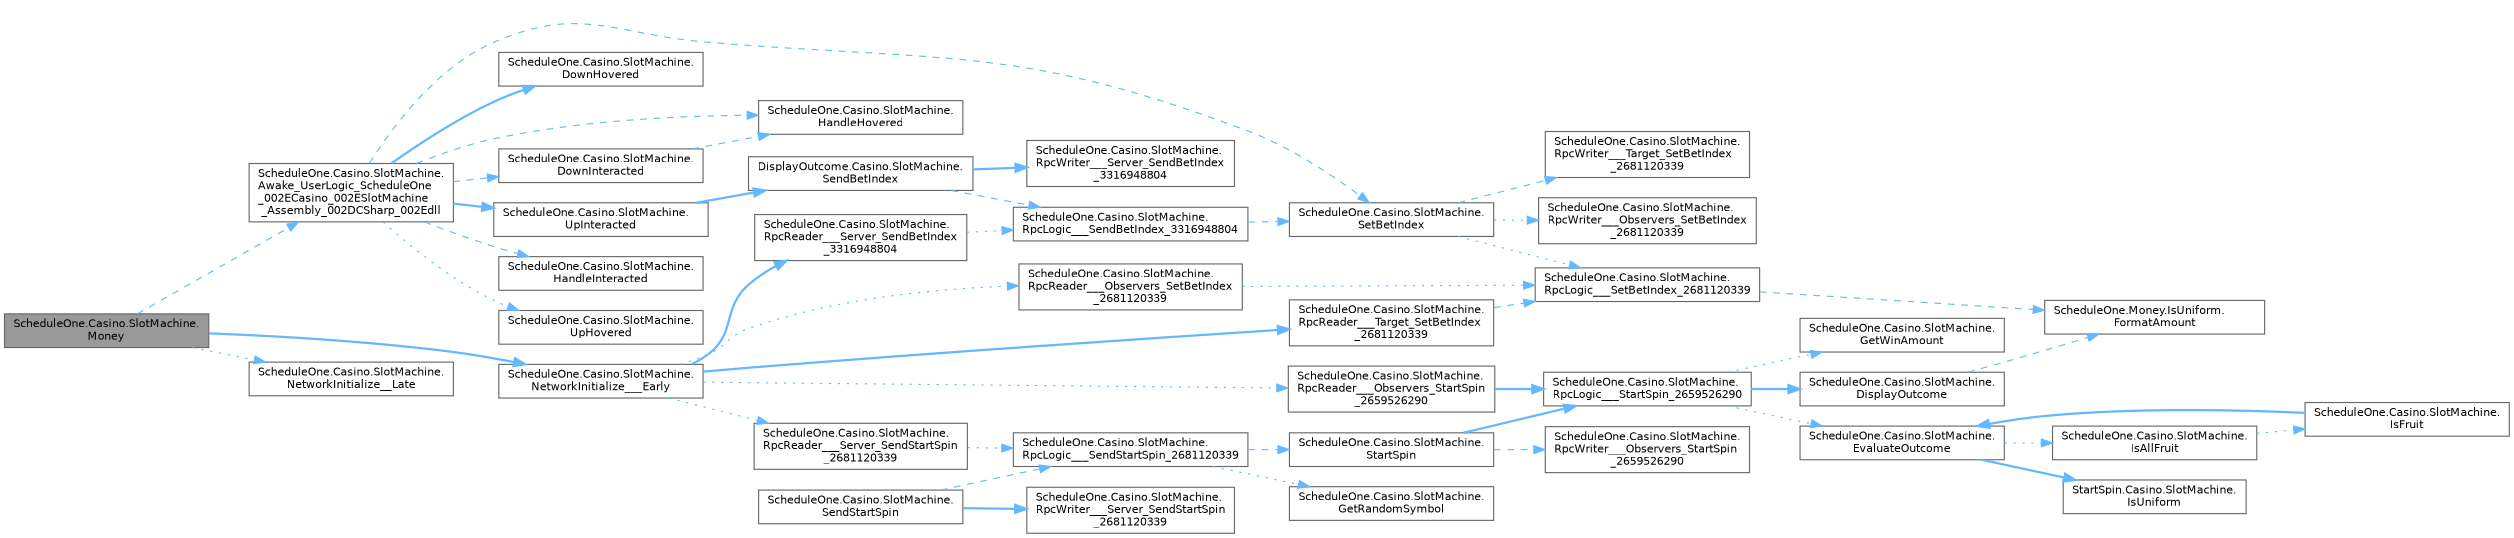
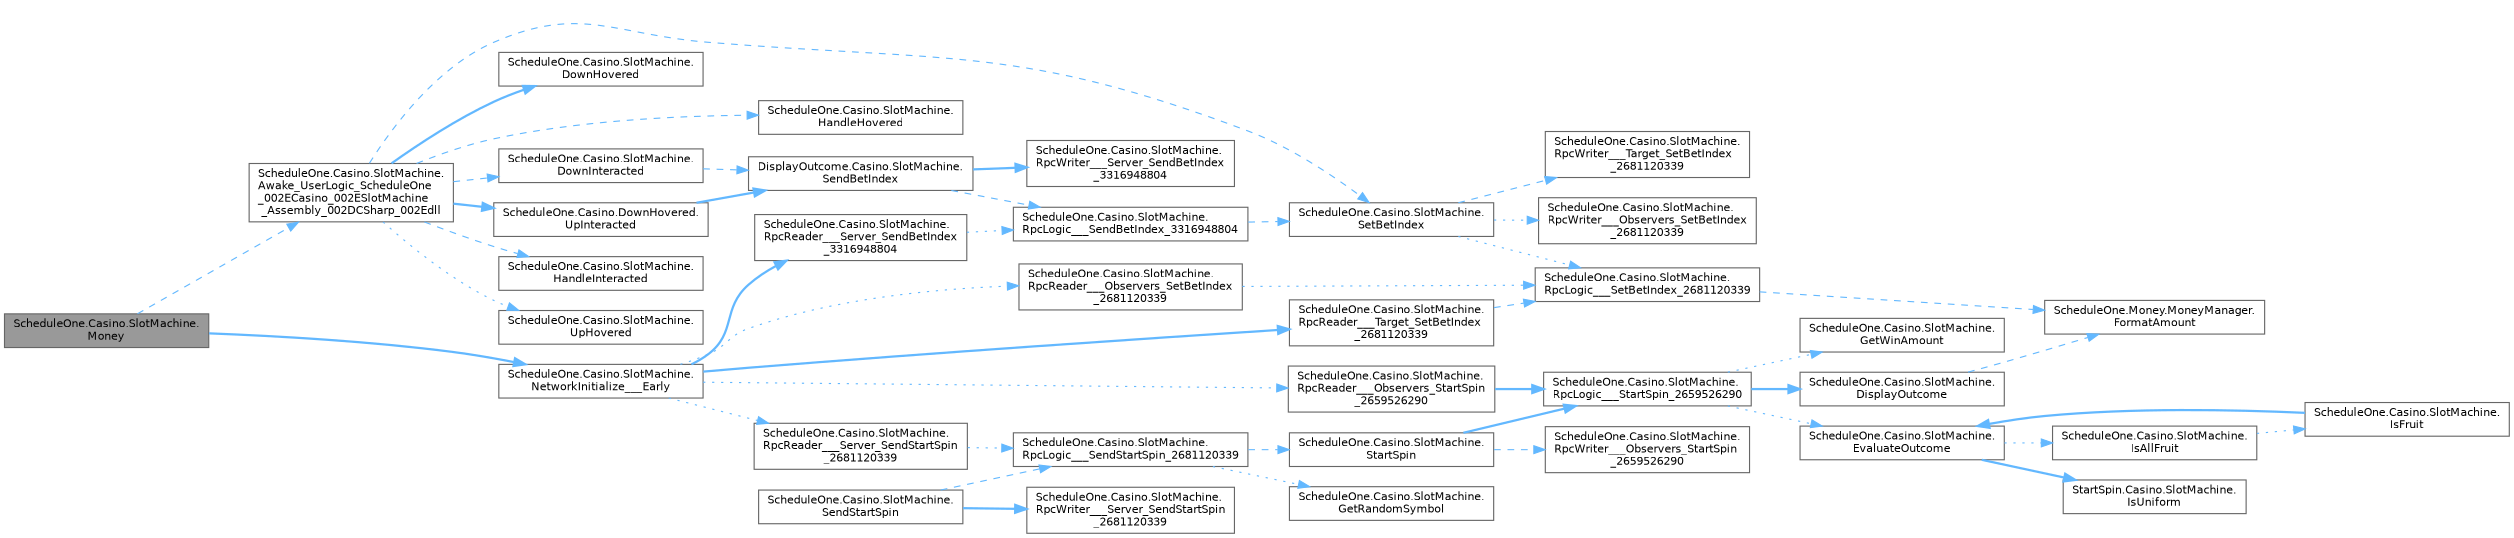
(725, 143) -> (720, 169)
(601, 220) -> (601, 220)
(2155, 317) -> (2155, 317)
(351, 379) -> none
